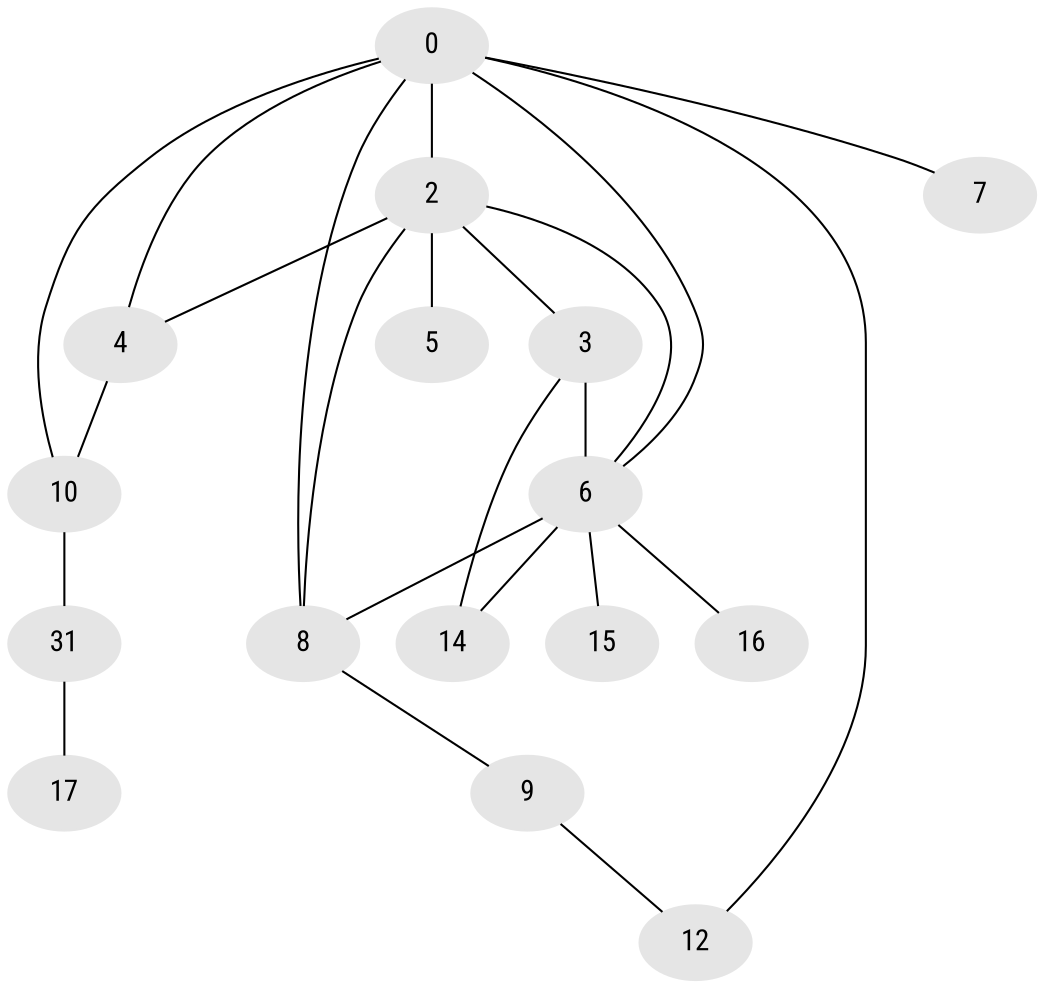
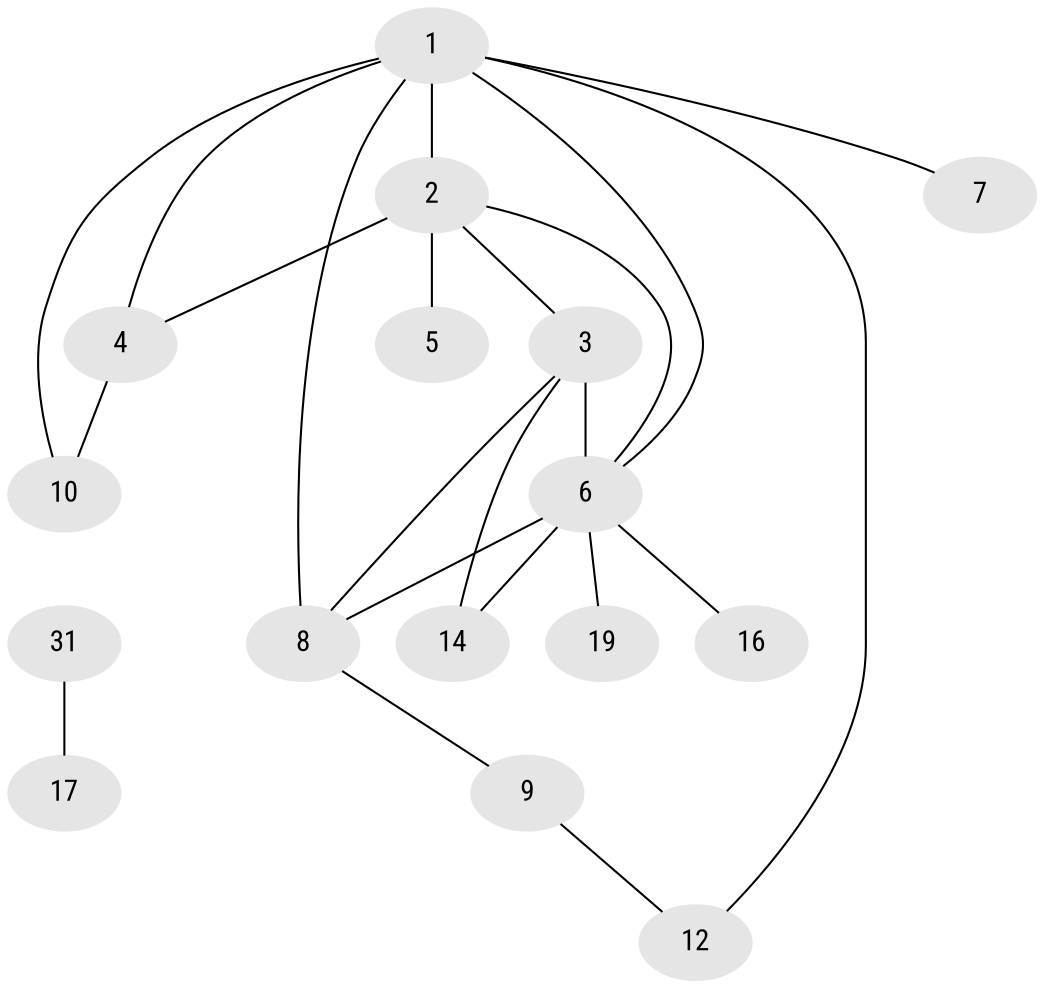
(432, 46) -> (432, 46)
(327, 409) -> (441, 491)
(64, 569) -> none
(602, 644) -> (602, 644)
